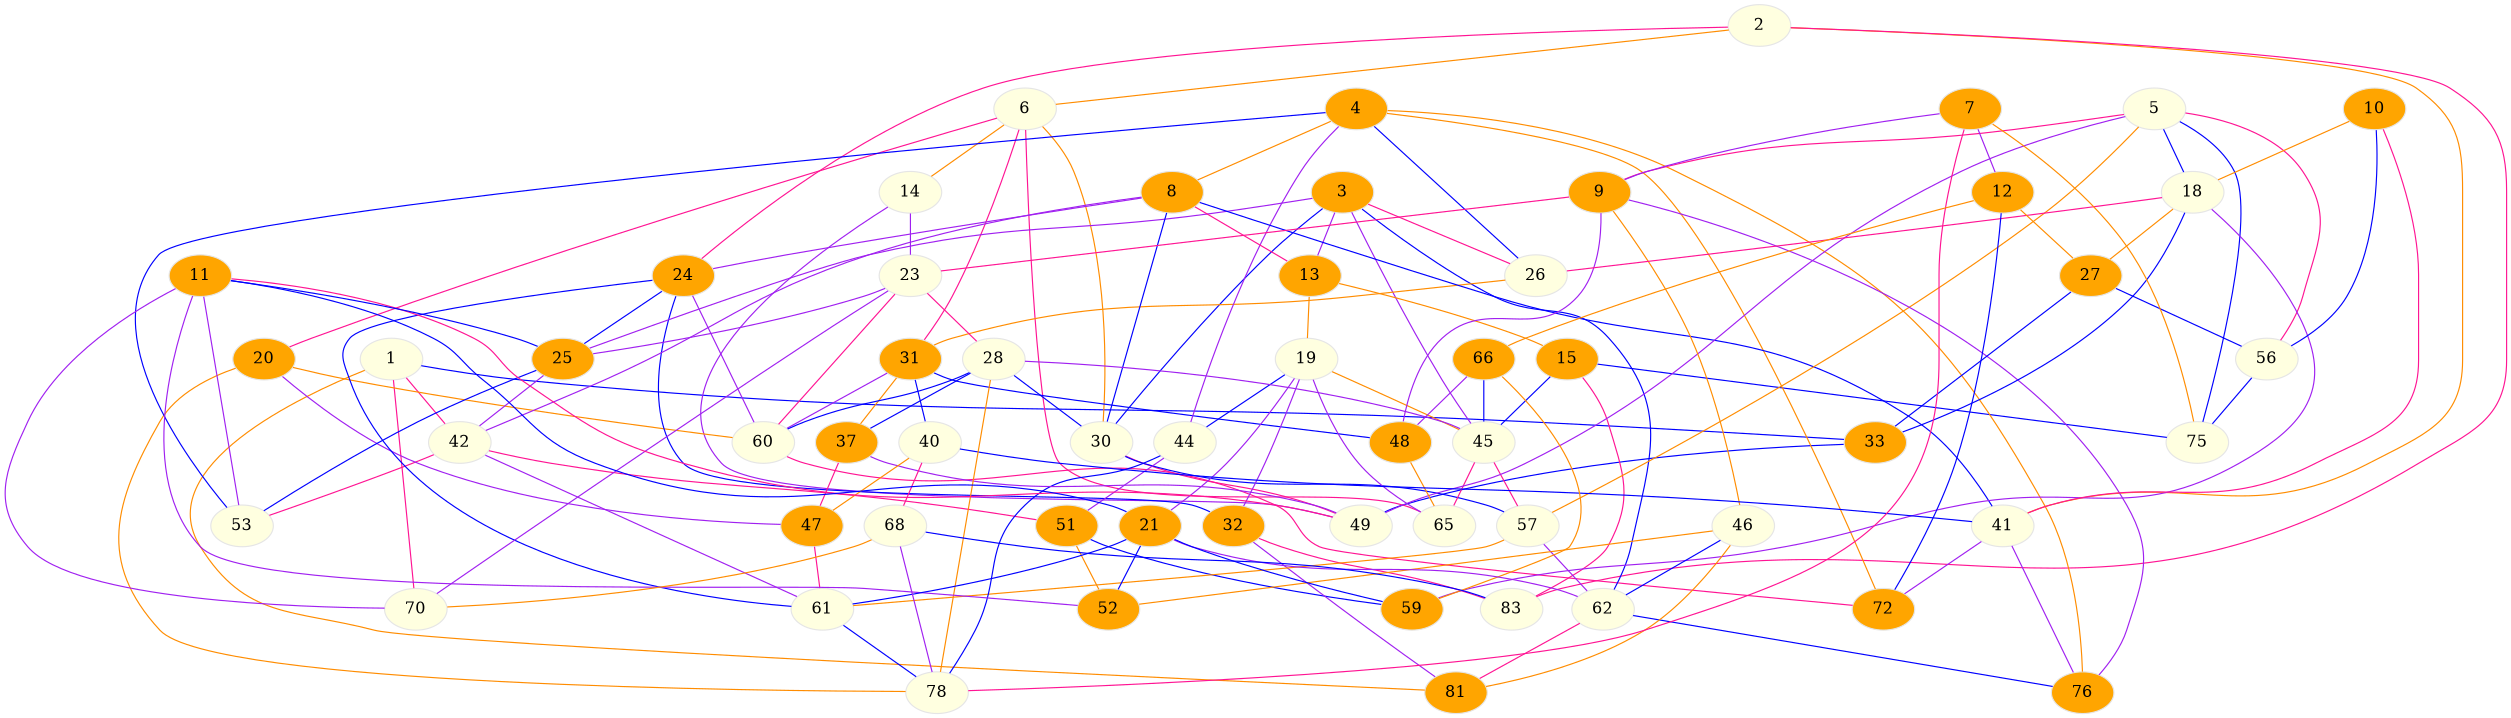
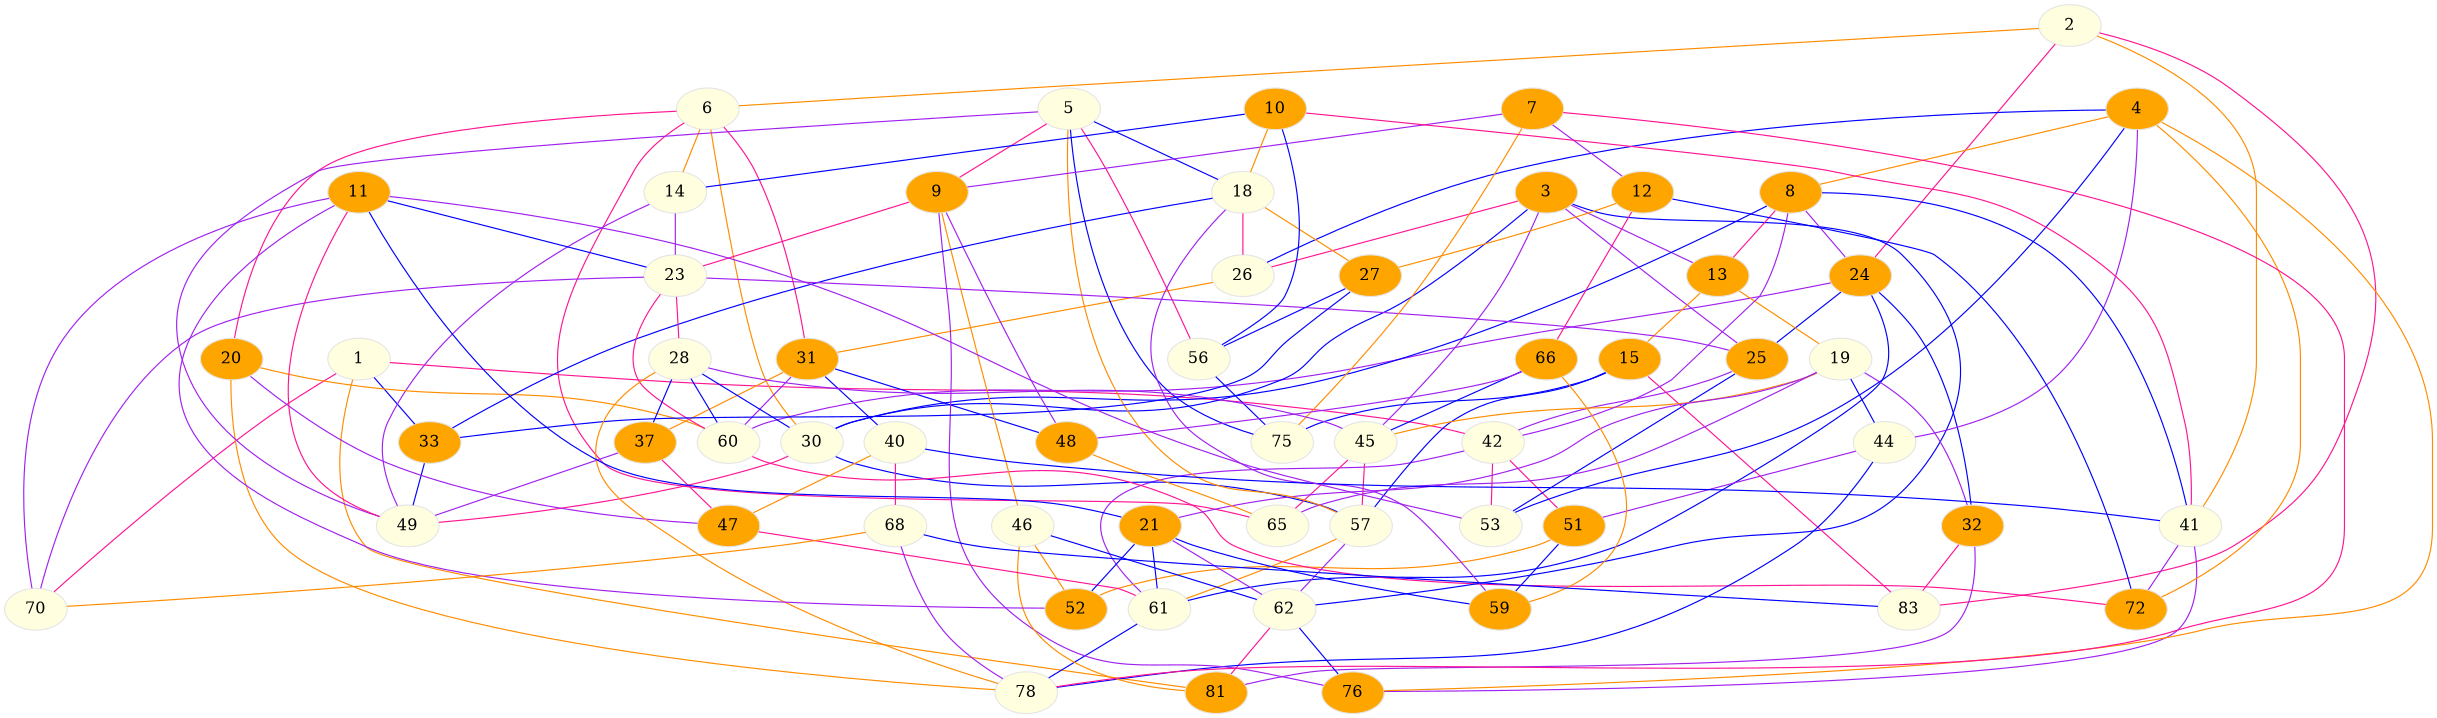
none -> (975, 151)
(1739, 266) -> (1595, 276)
(455, 322) -> (517, 234)
(1531, 396) -> (1472, 410)
